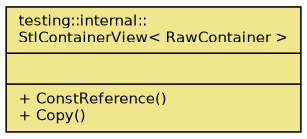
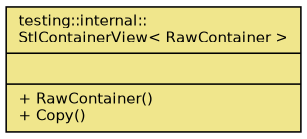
(93, 99) -> (86, 99)
